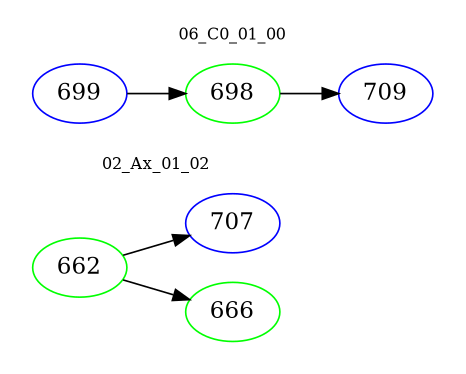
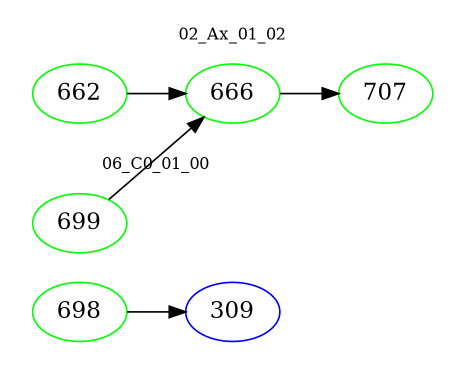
(80, 94) -> (80, 223)
(148, 94) -> (150, 164)
(386, 94) -> (233, 312)
(233, 223) -> (386, 94)
(148, 248) -> (301, 94)
